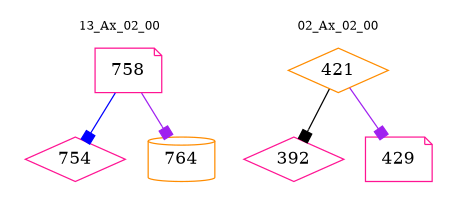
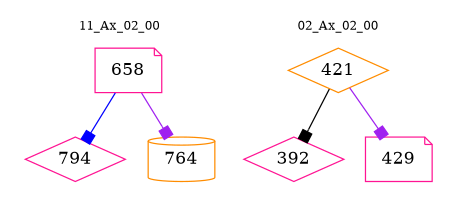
(120, 27) -> (120, 27)
(128, 70) -> (128, 70)
(75, 159) -> (75, 159)
